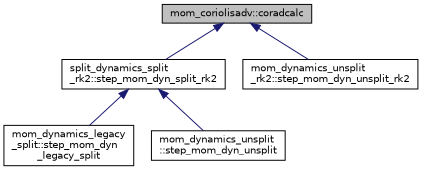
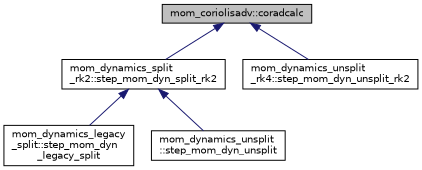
(144, 74) -> (144, 74)
(330, 74) -> (330, 74)
